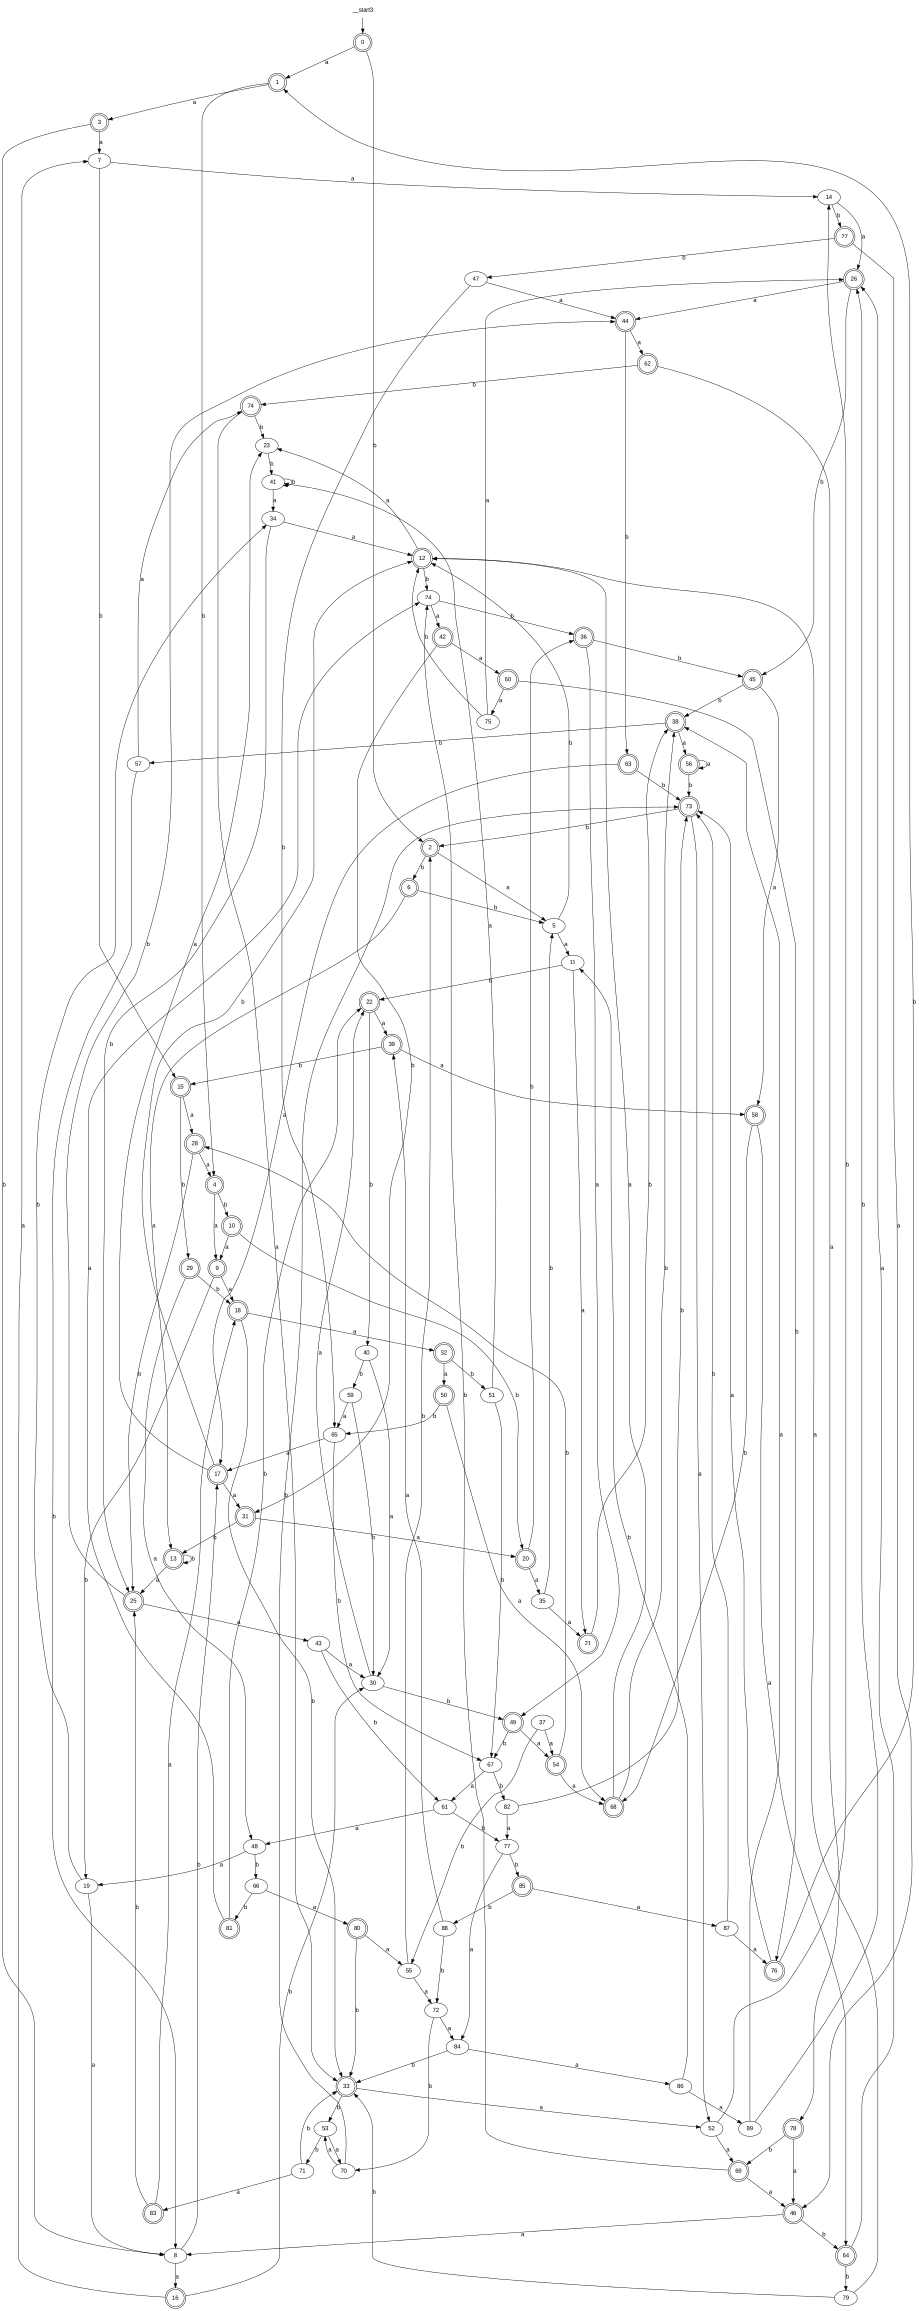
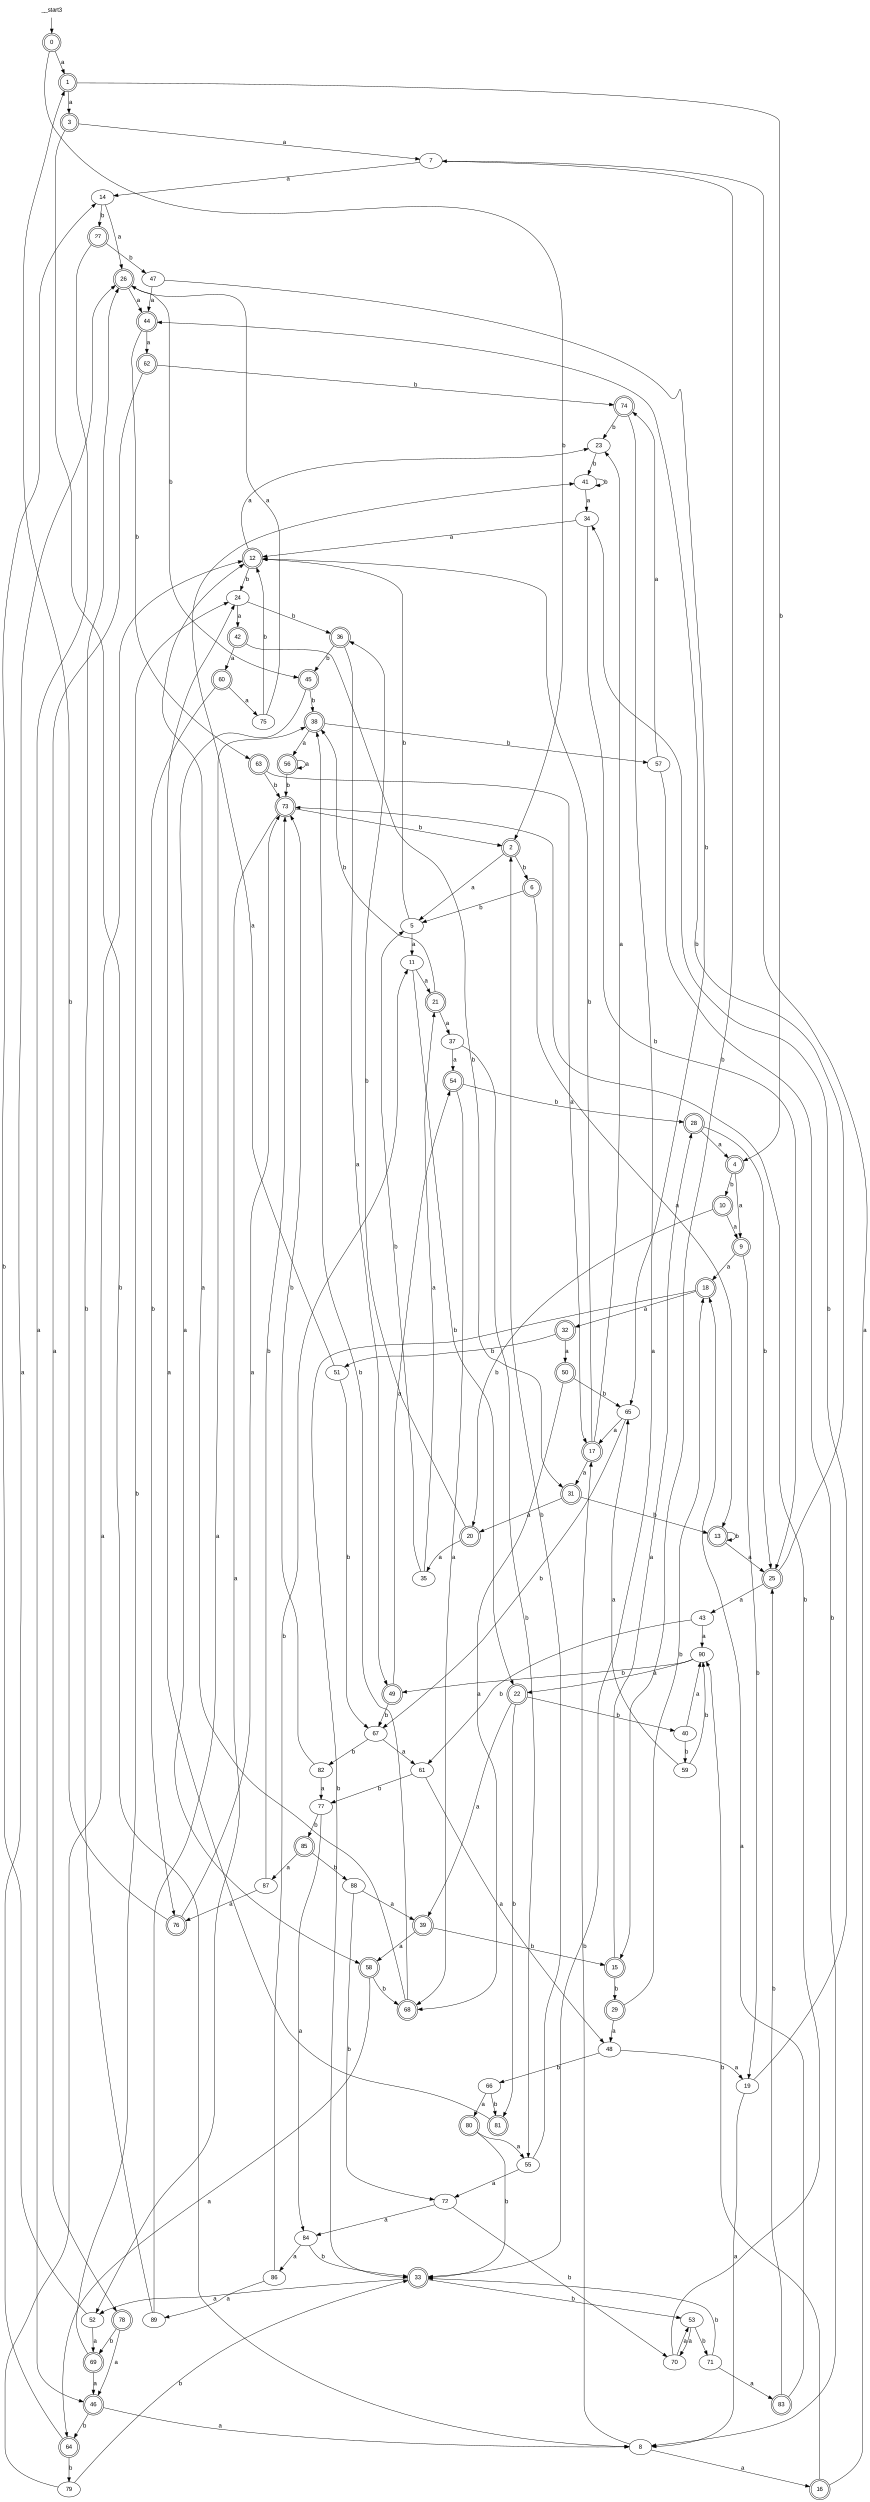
none -> (444, 1021)
(263, 1456) -> (513, 1909)
(373, 1683) -> (702, 1655)
